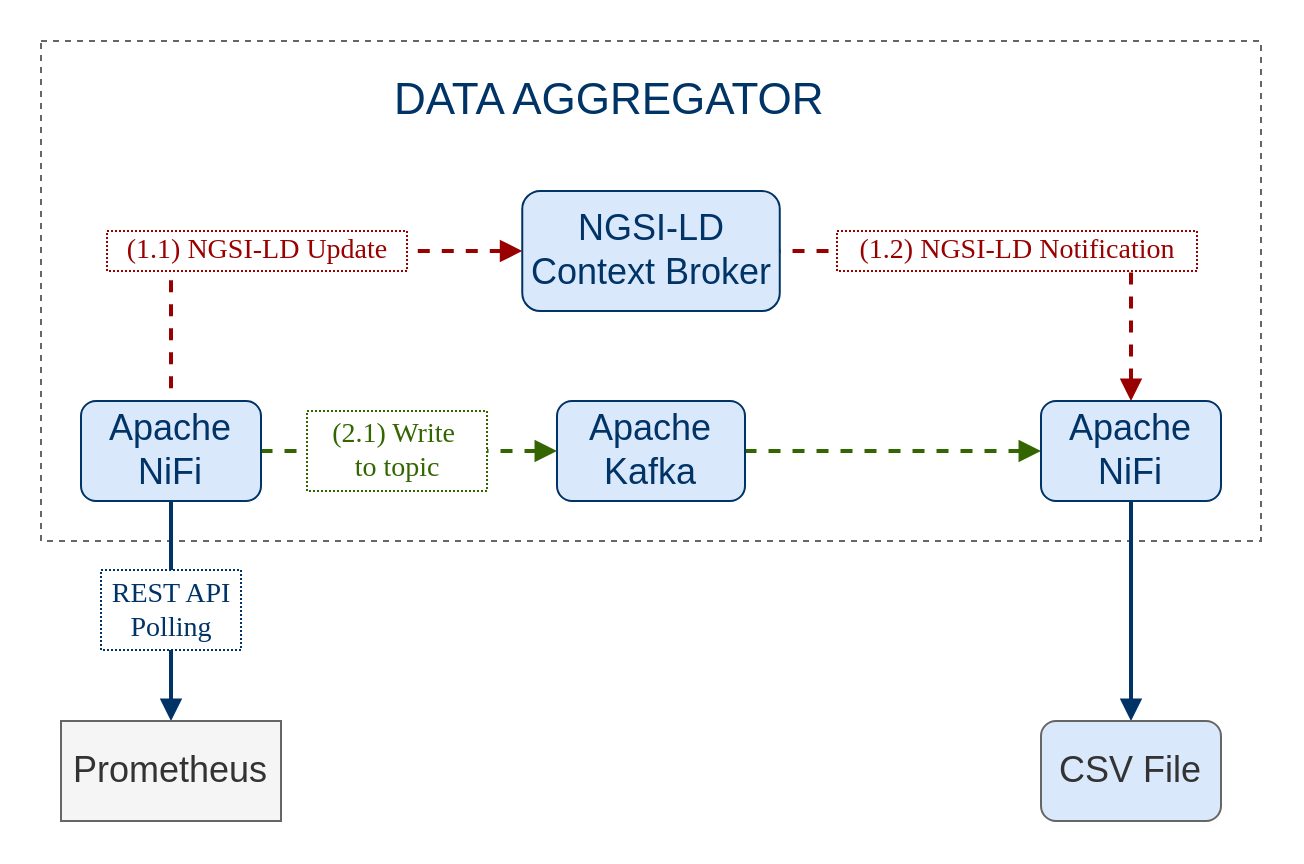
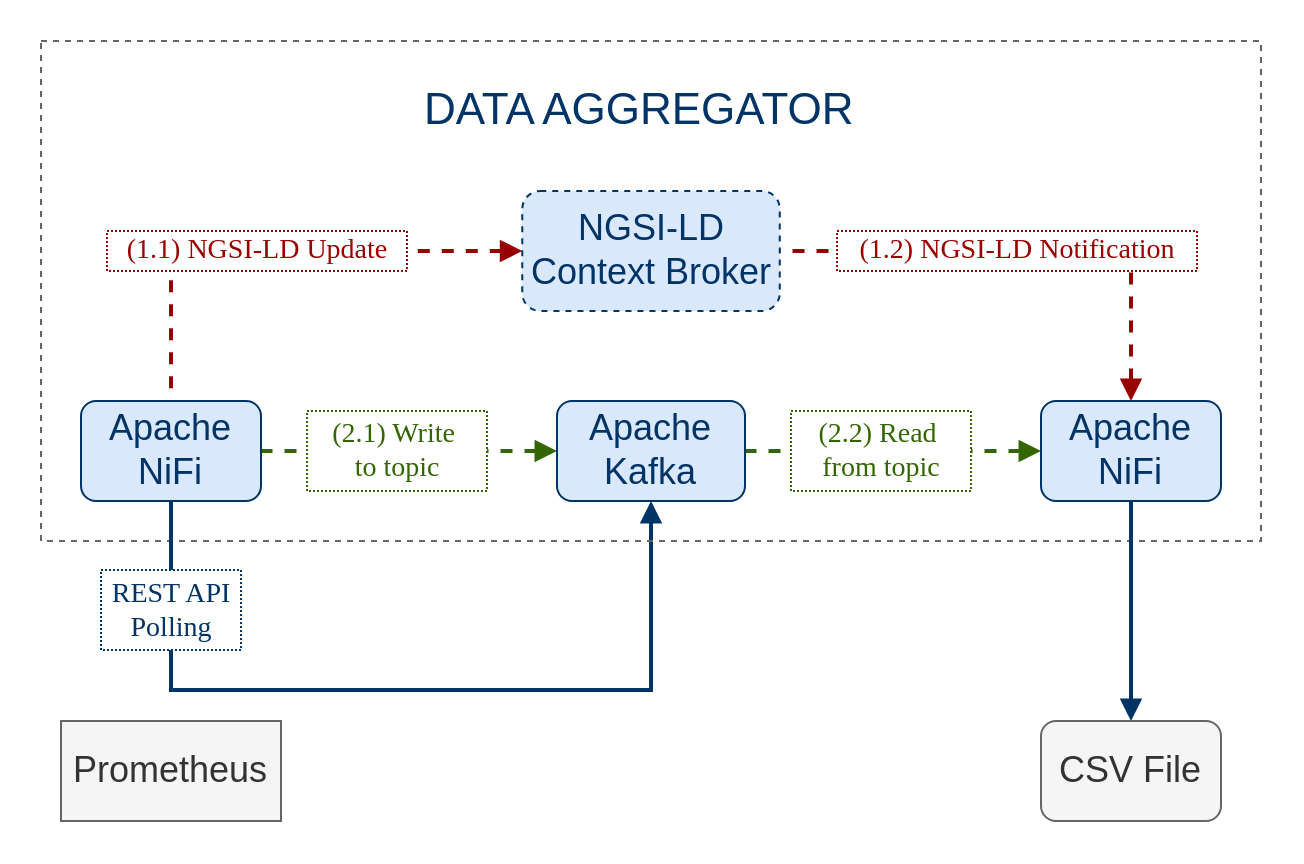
(621, 101) -> (651, 111)
(651, 251) -> (651, 251)
none -> (881, 451)
(171, 693) -> (493, 690)
(1131, 771) -> (1131, 771)
